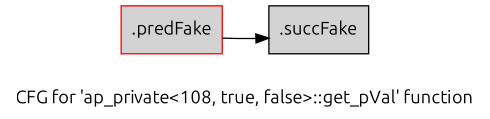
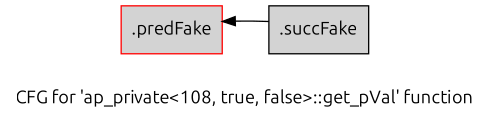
(239, 39) -> (252, 21)
